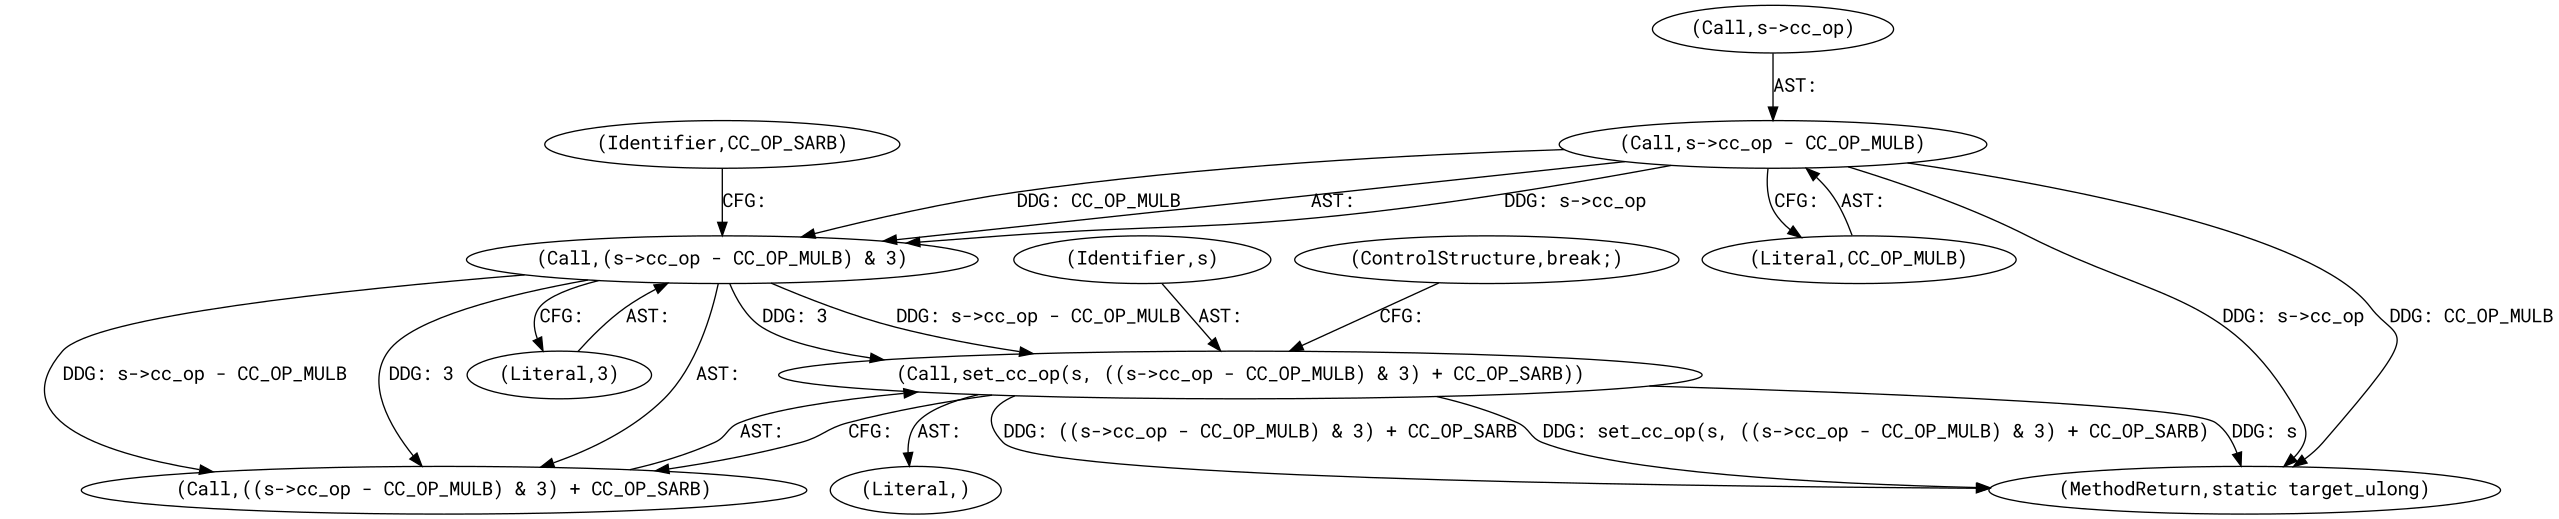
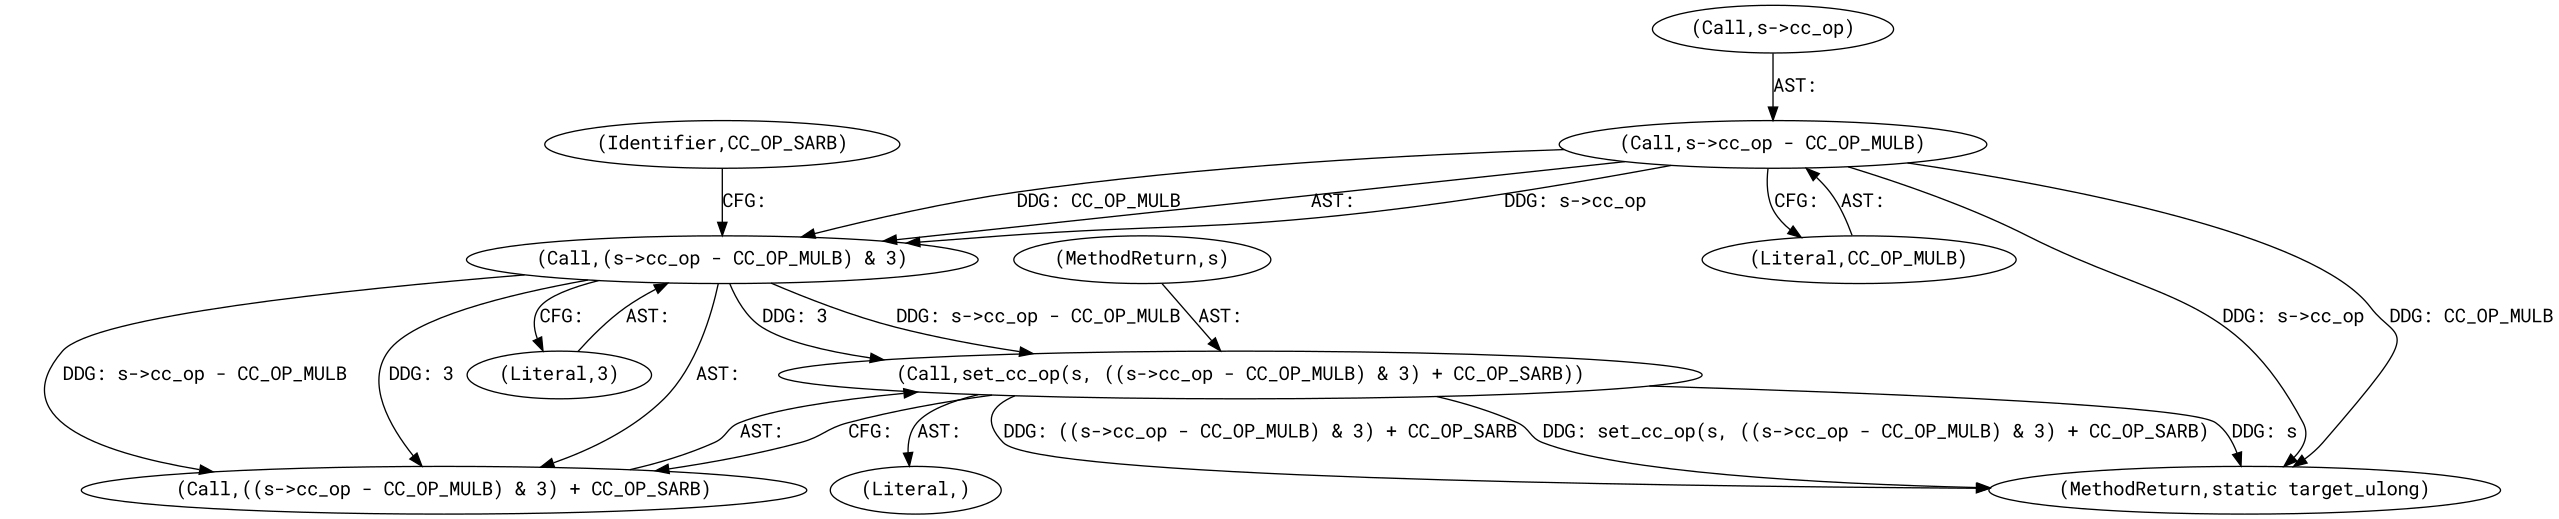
(1142, 260) -> (1142, 260)
(1487, 260) -> none
